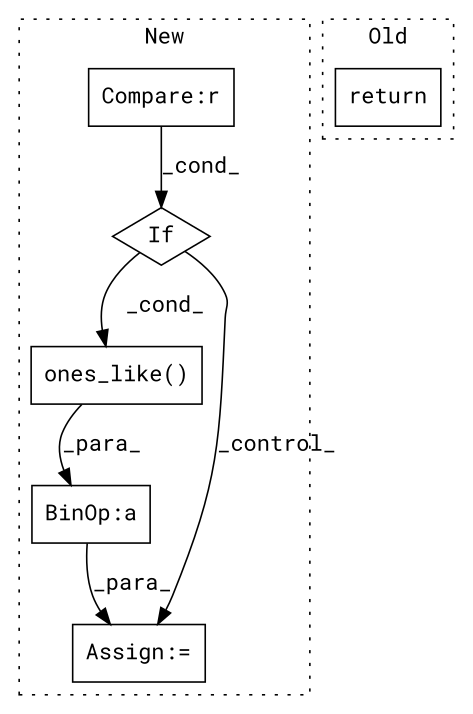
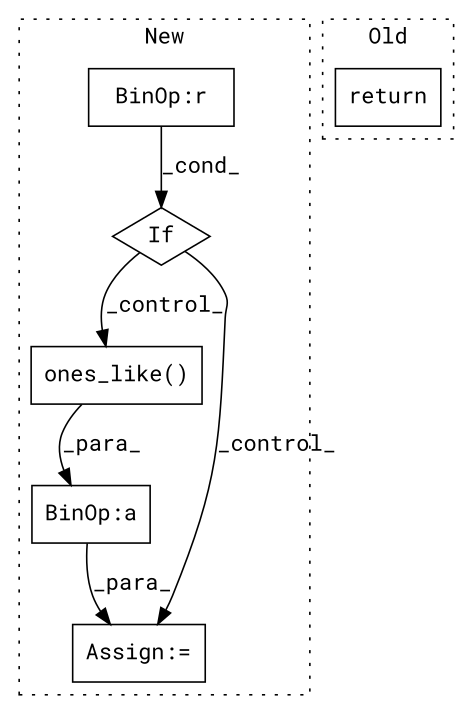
(161, 97) -> (161, 97)
(165, 306) -> (165, 306)
